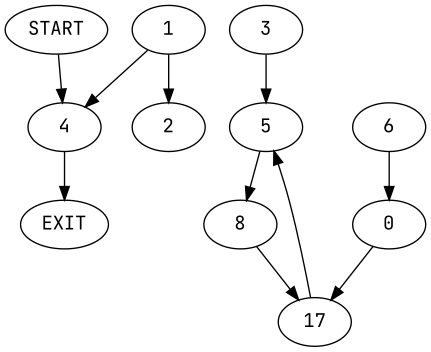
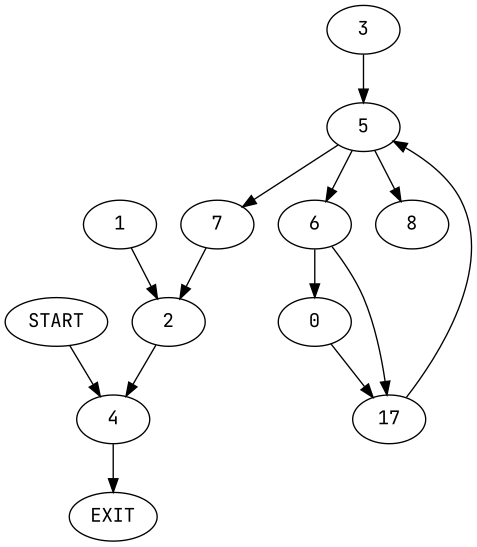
(122, 74) -> (144, 365)
none -> (342, 170)
none -> (217, 225)
(273, 268) -> (368, 310)
